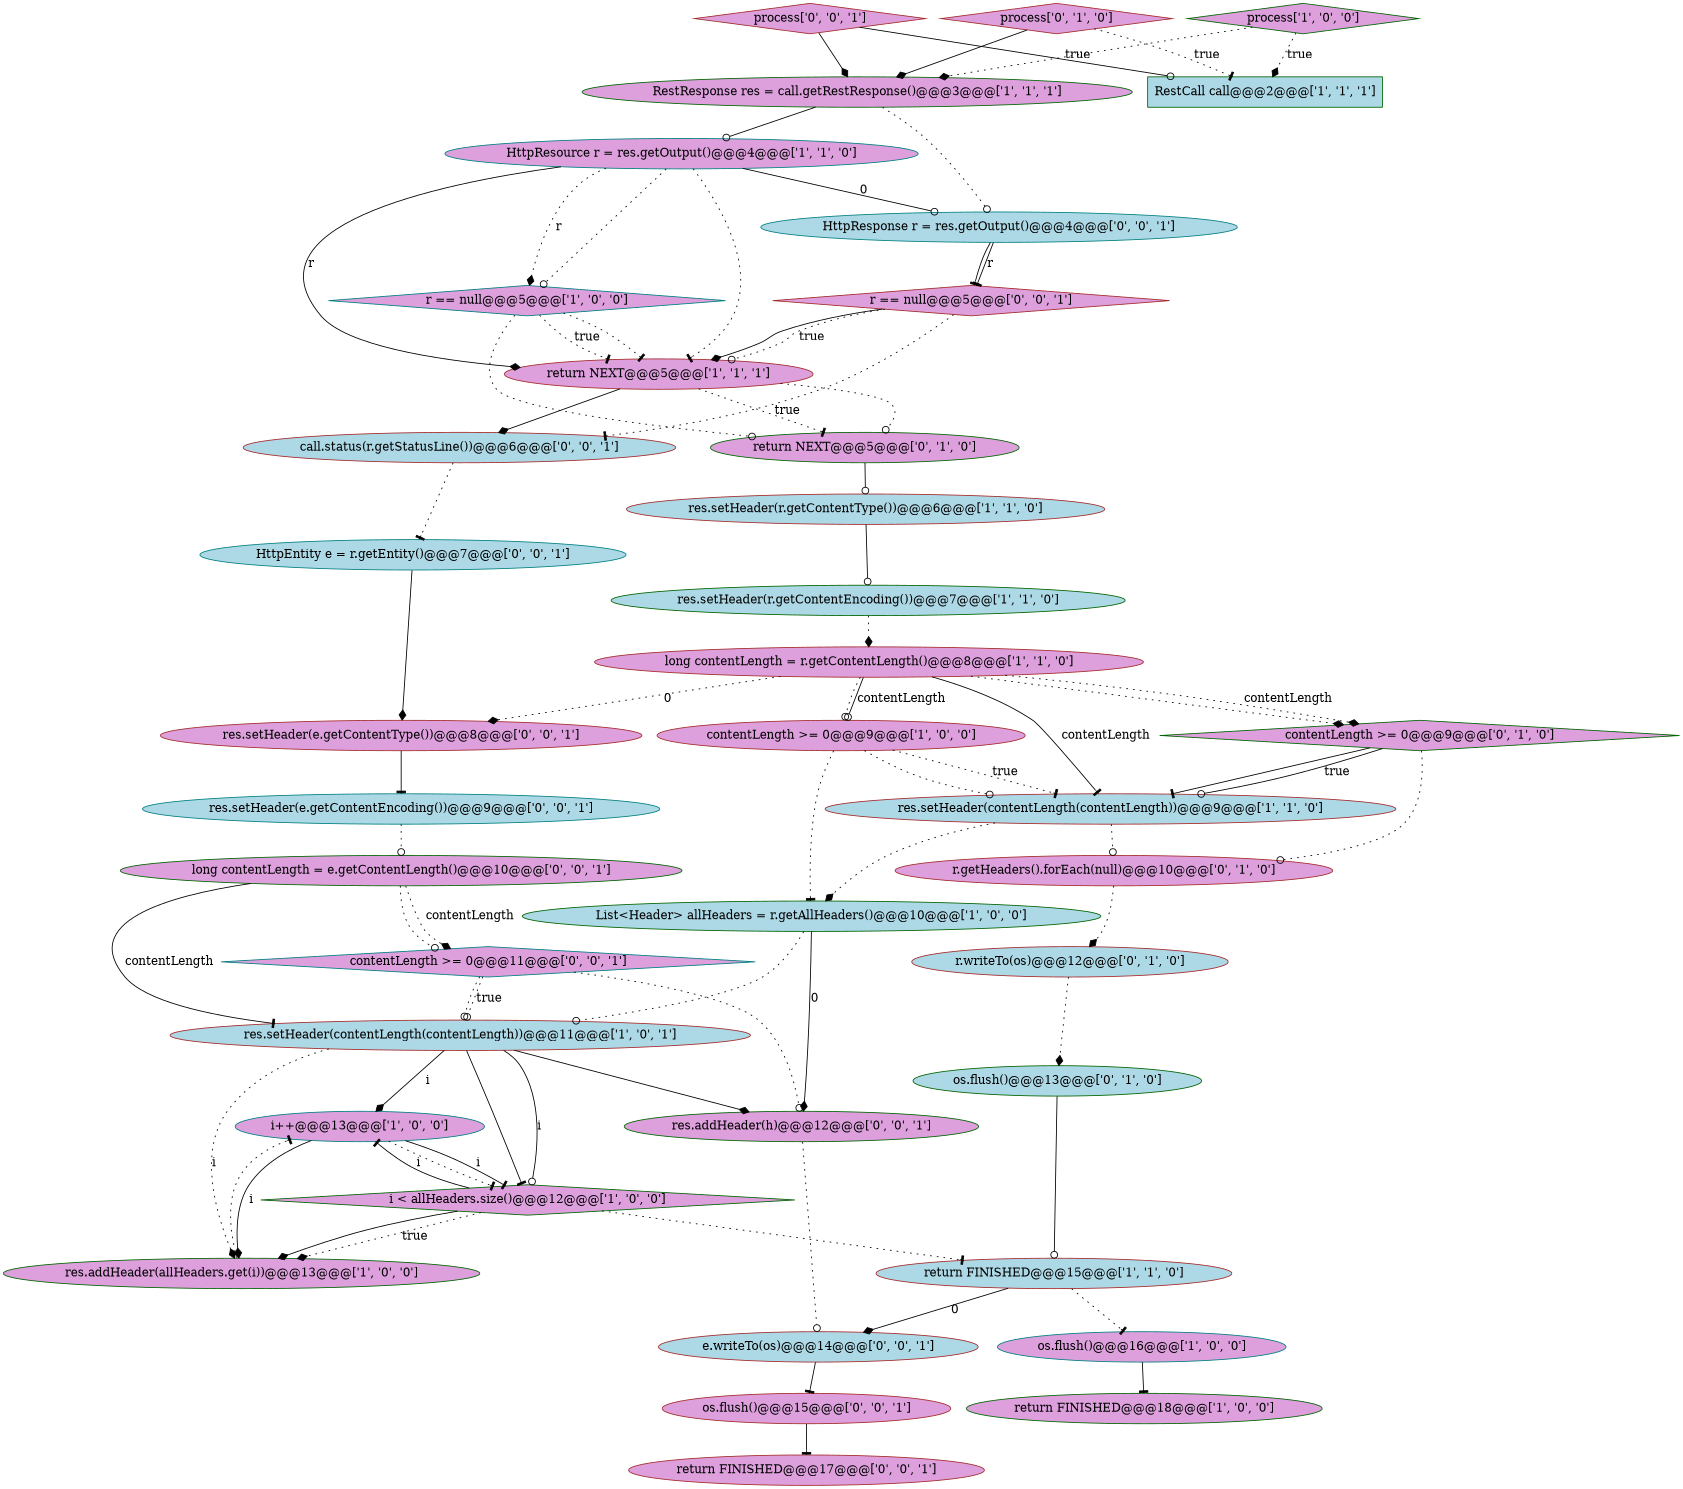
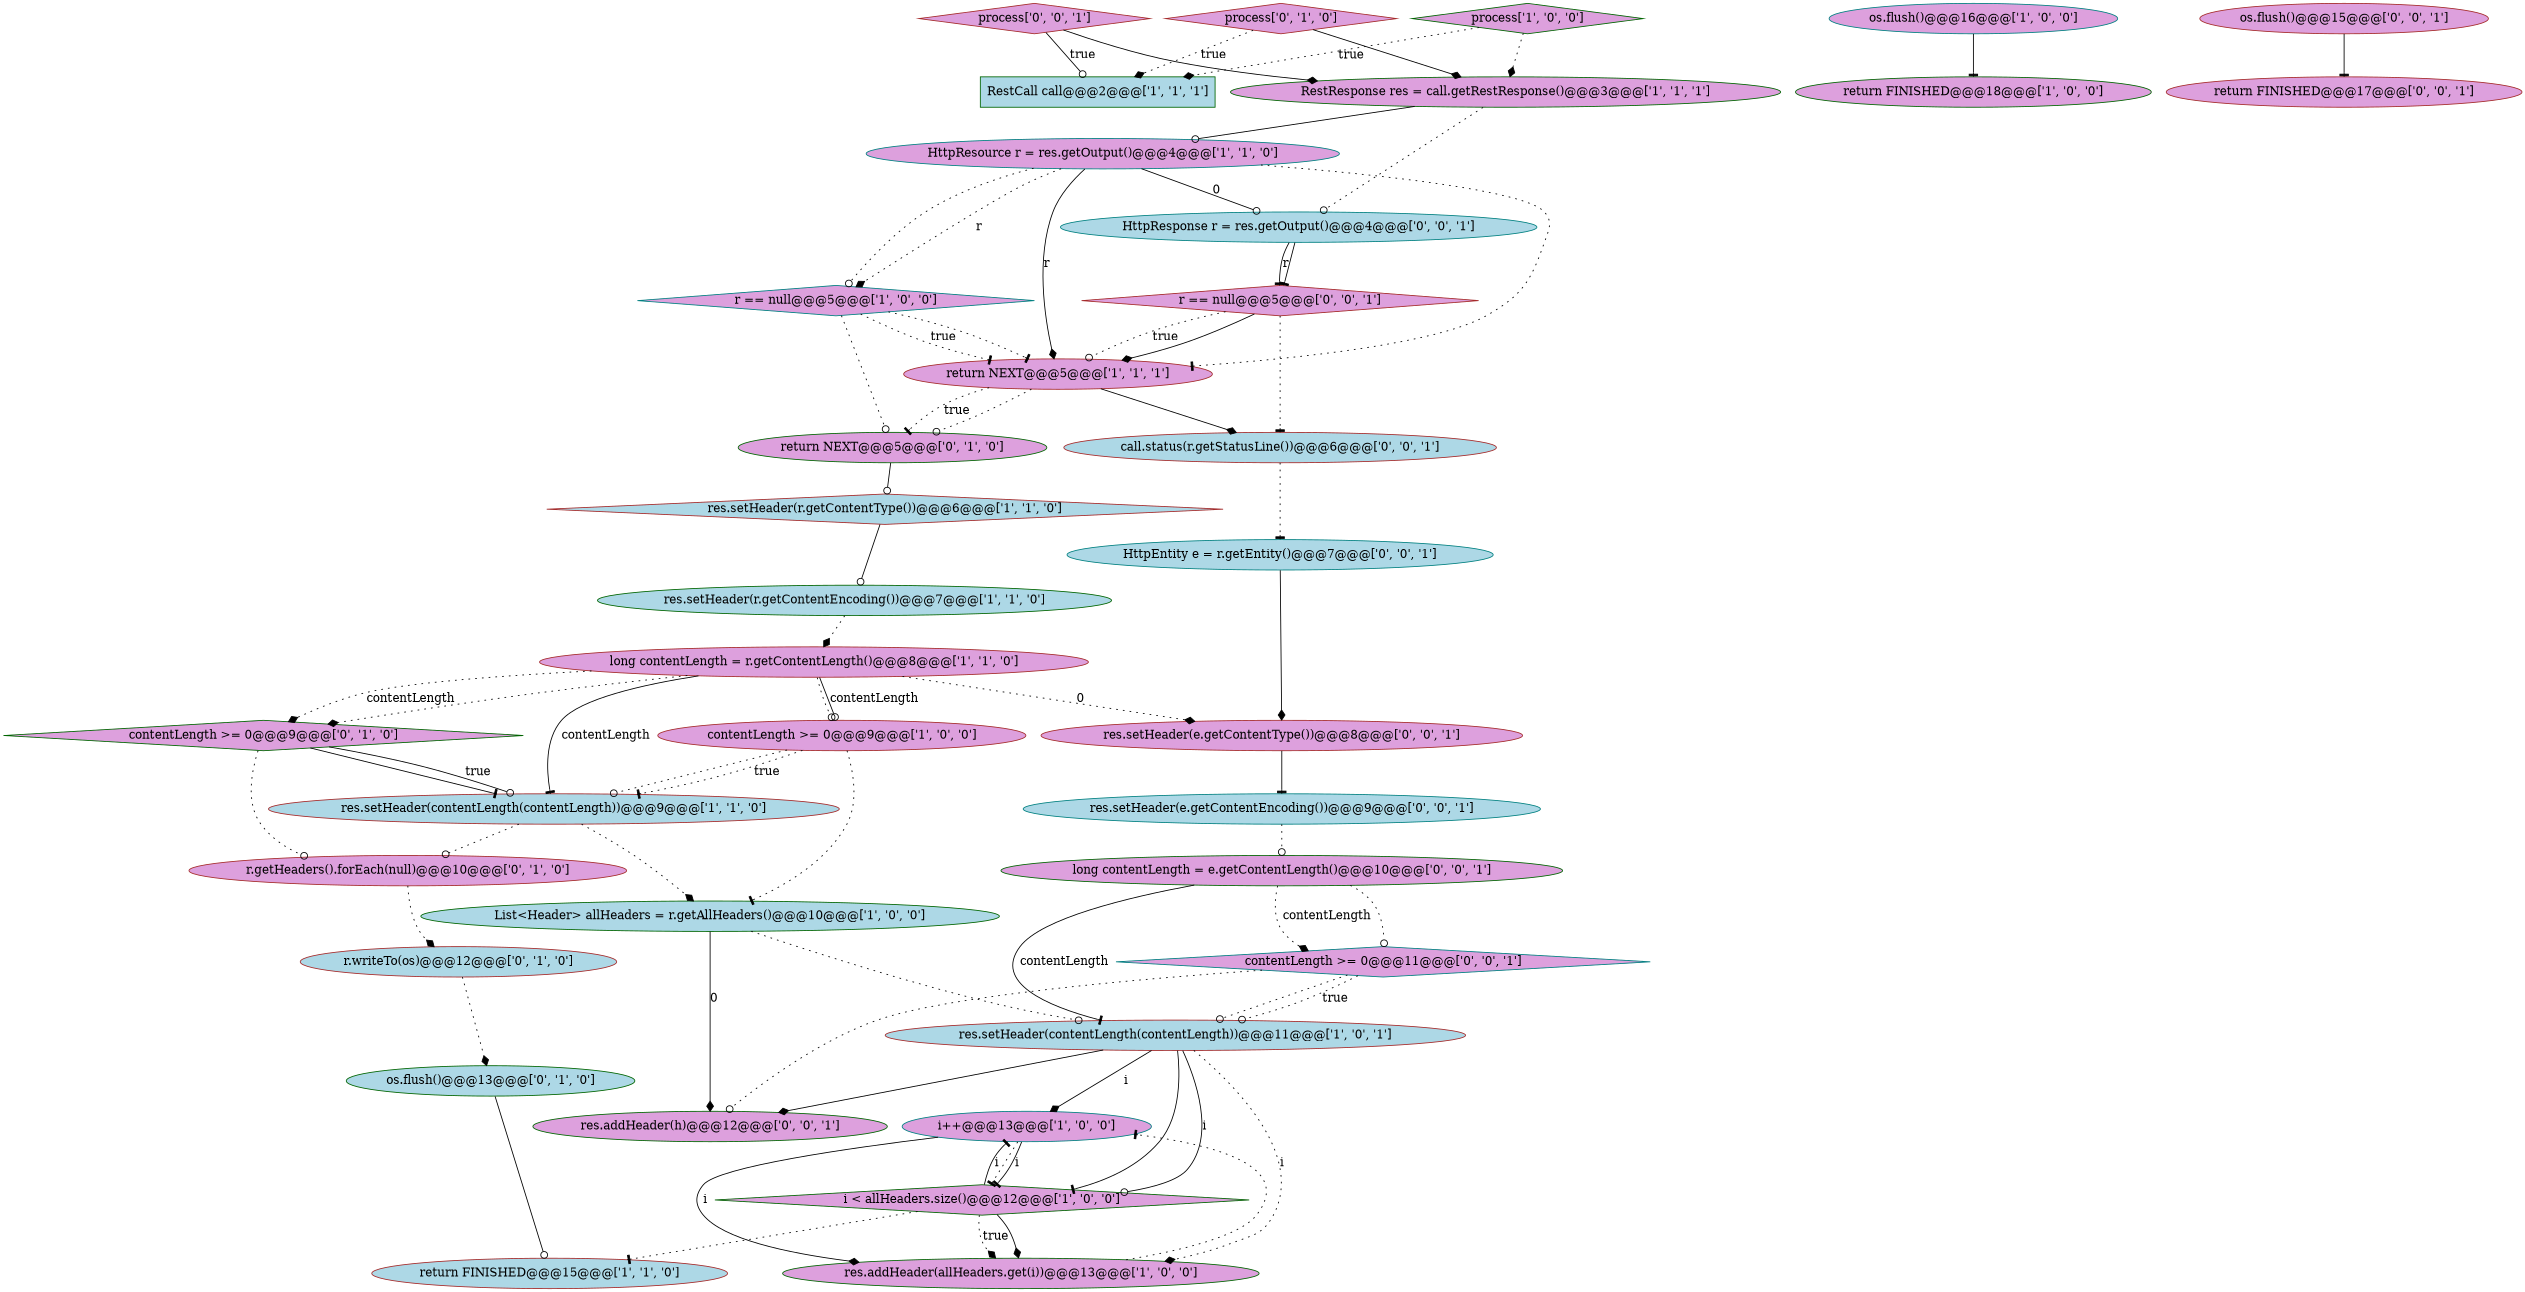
(1162, 49) -> (1199, 52)
(866, 509) -> (885, 509)
(1096, 1309) -> none
(818, 1347) -> none
